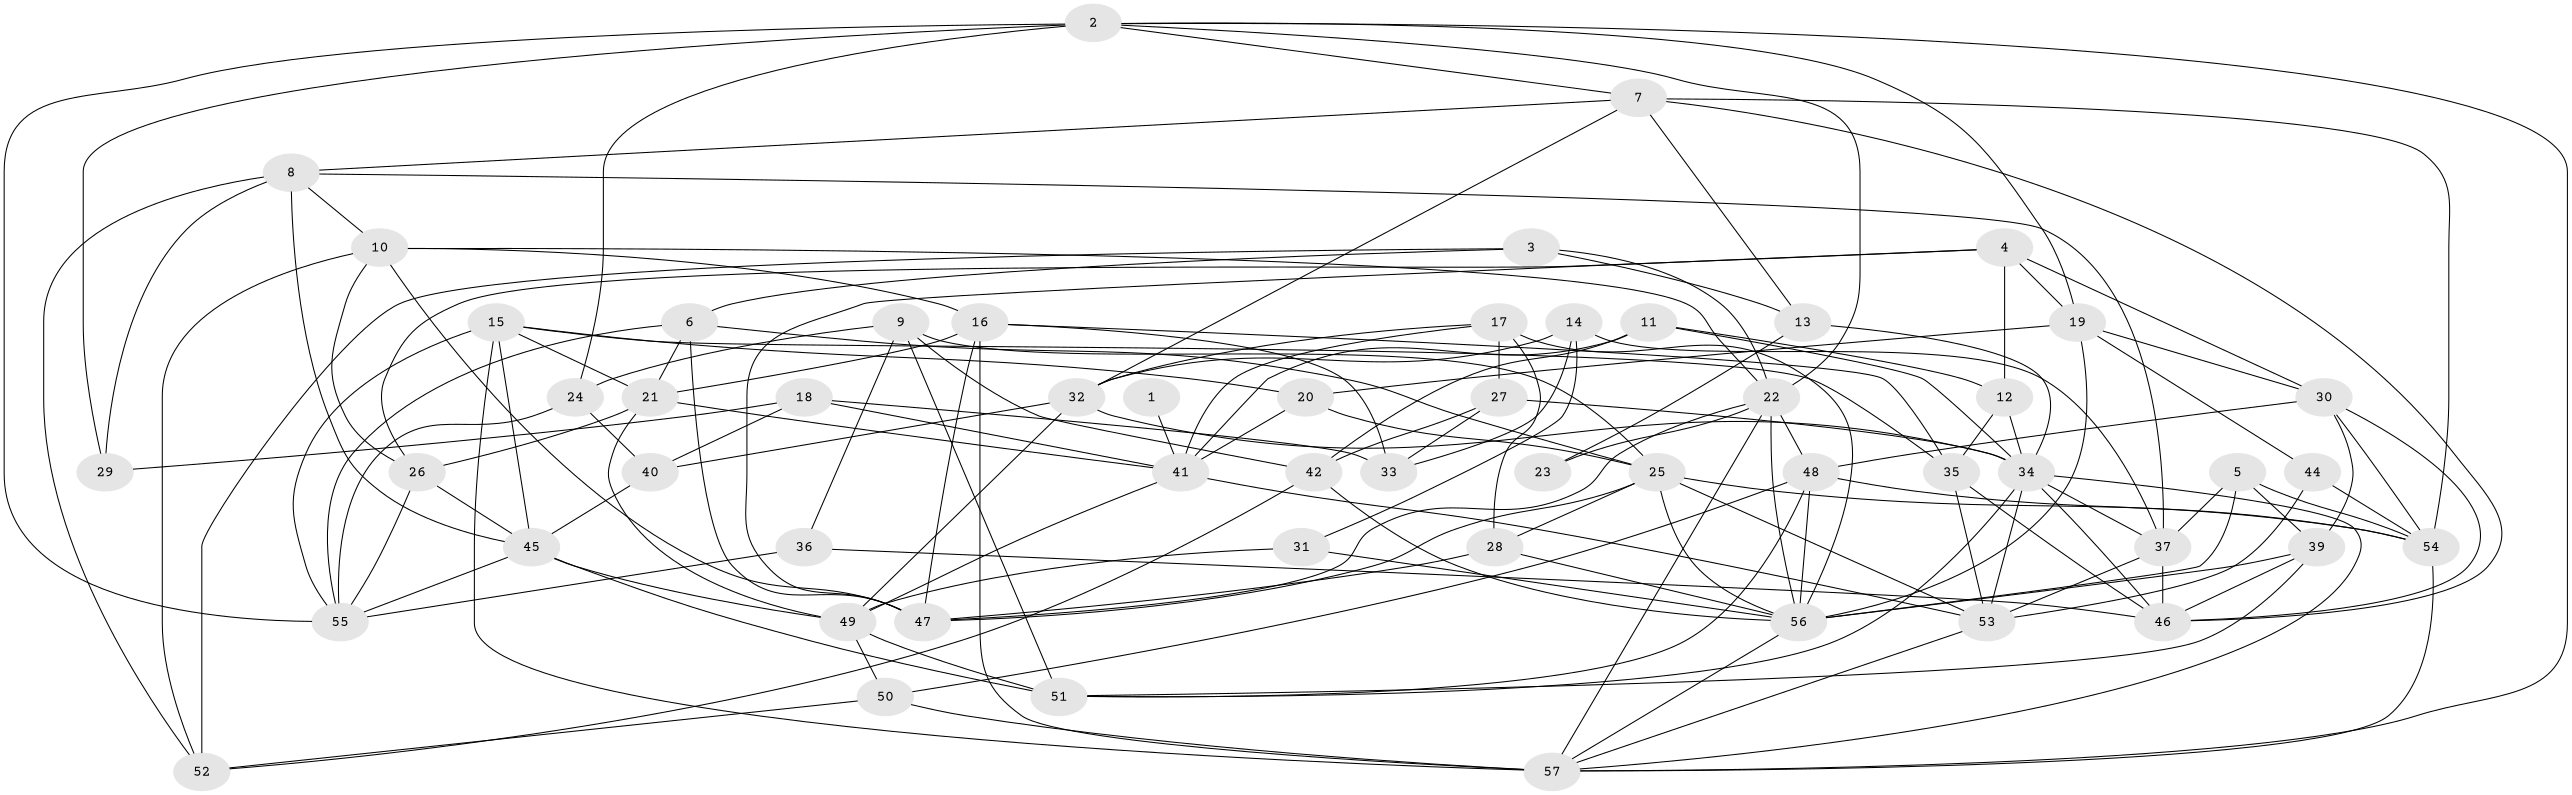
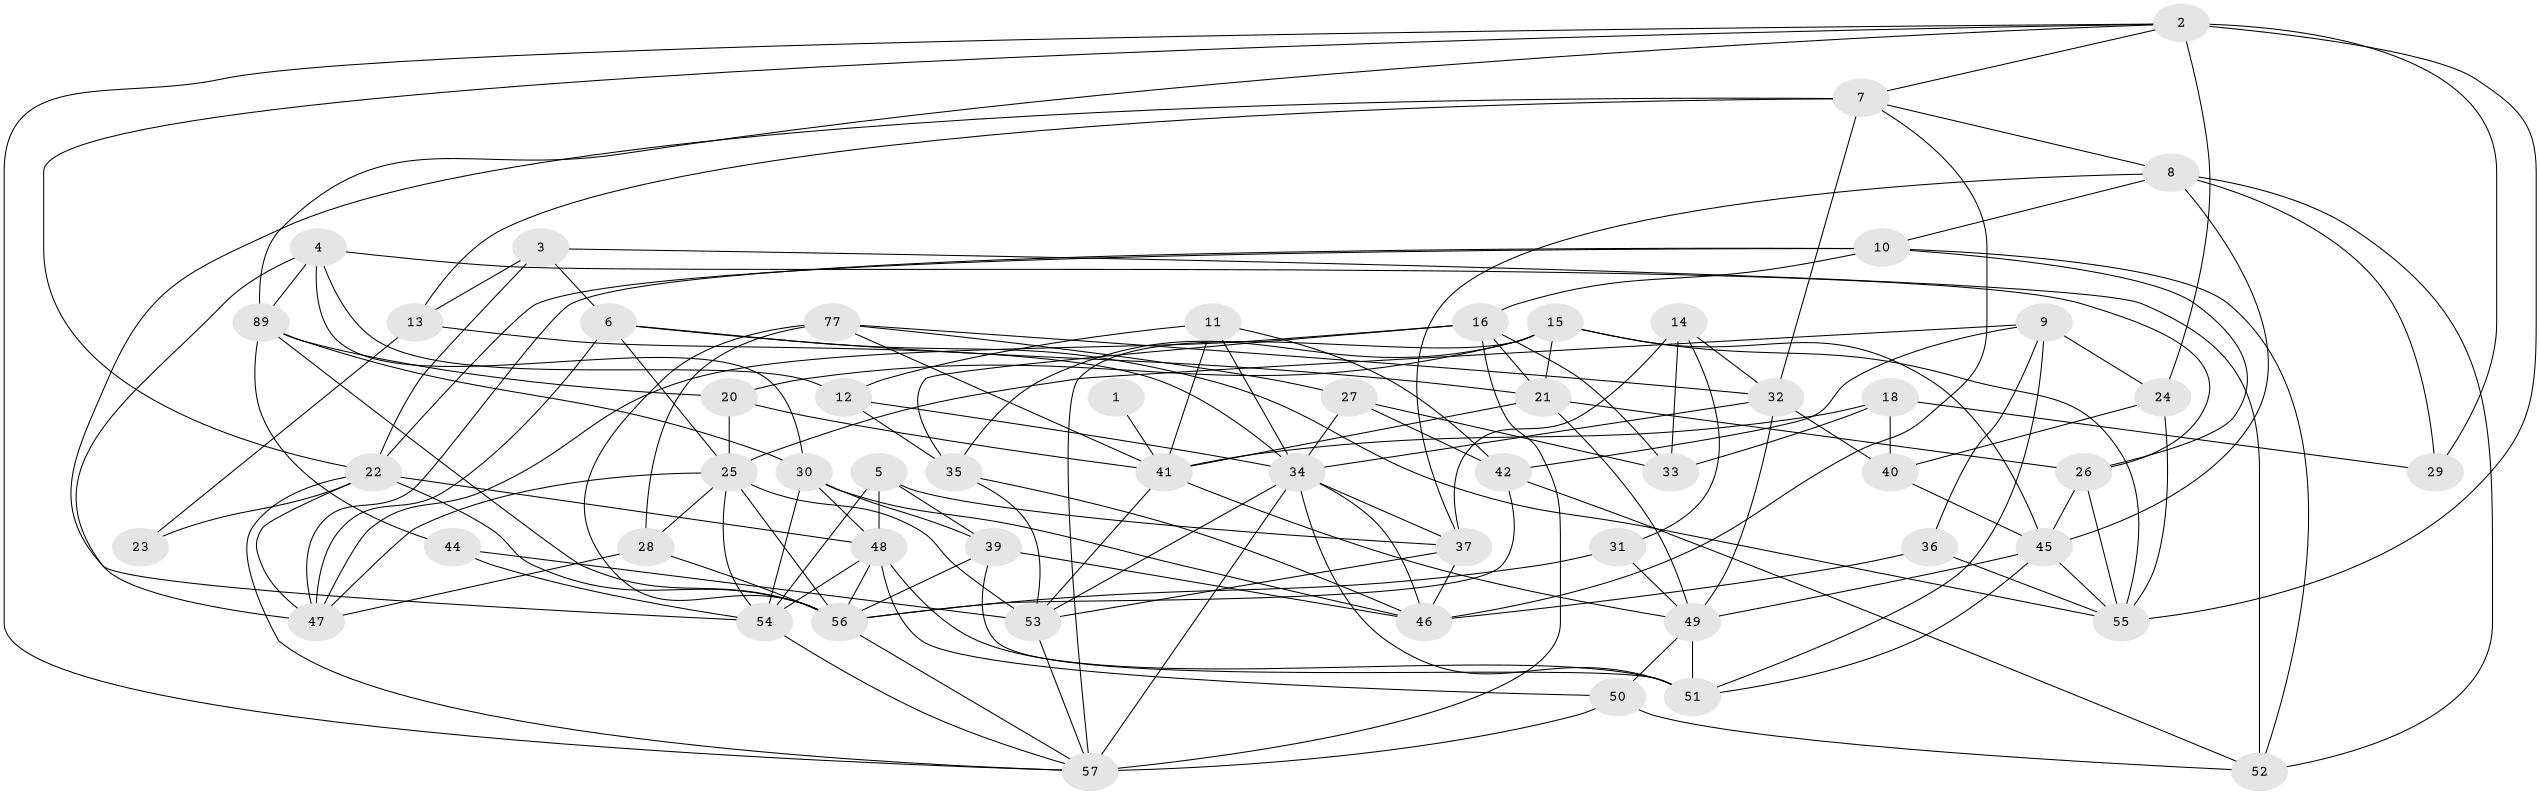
(1499, 322) -> (832, 322)
(2077, 322) -> (261, 322)
(2055, 588) -> (879, 510)
